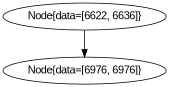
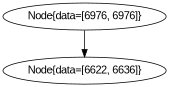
(85, 40) -> (85, 40)
